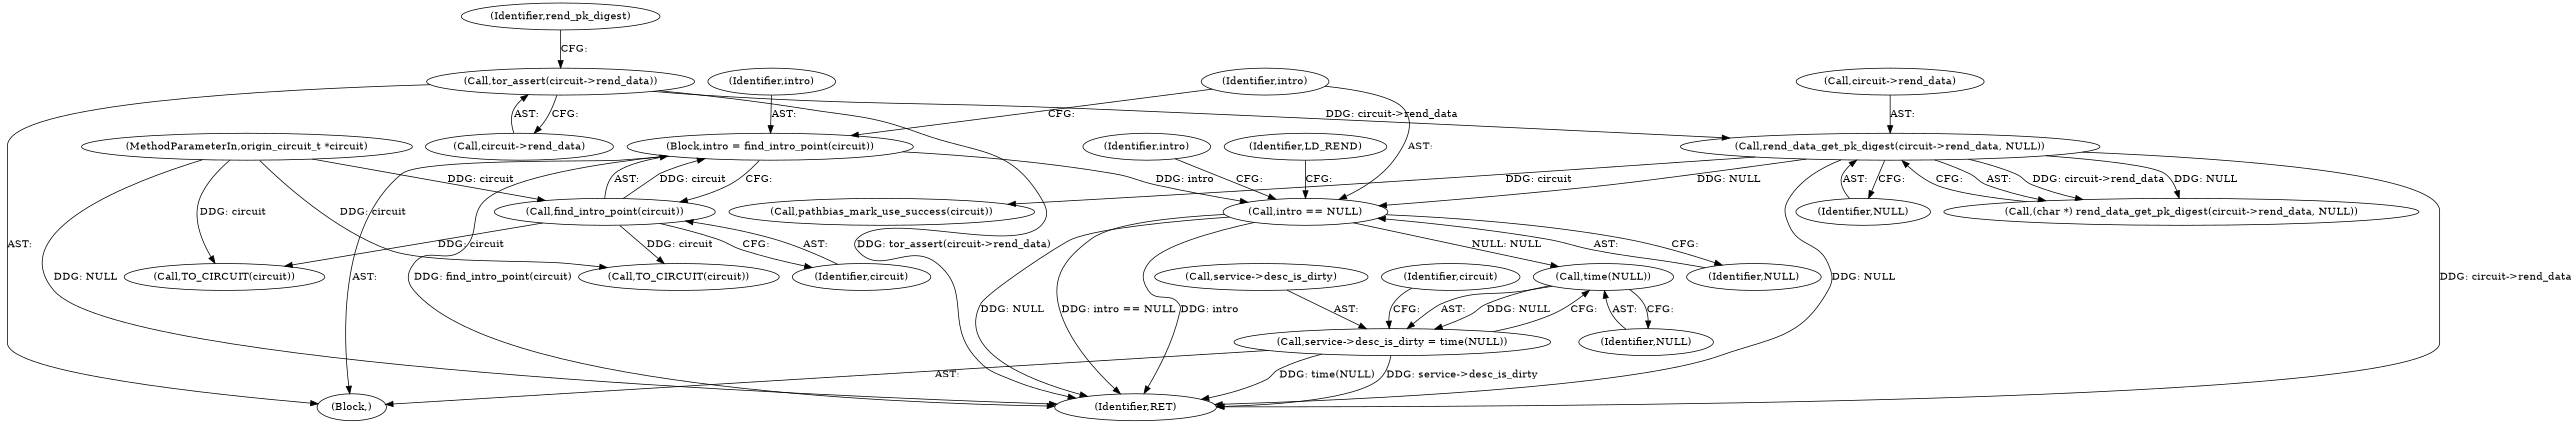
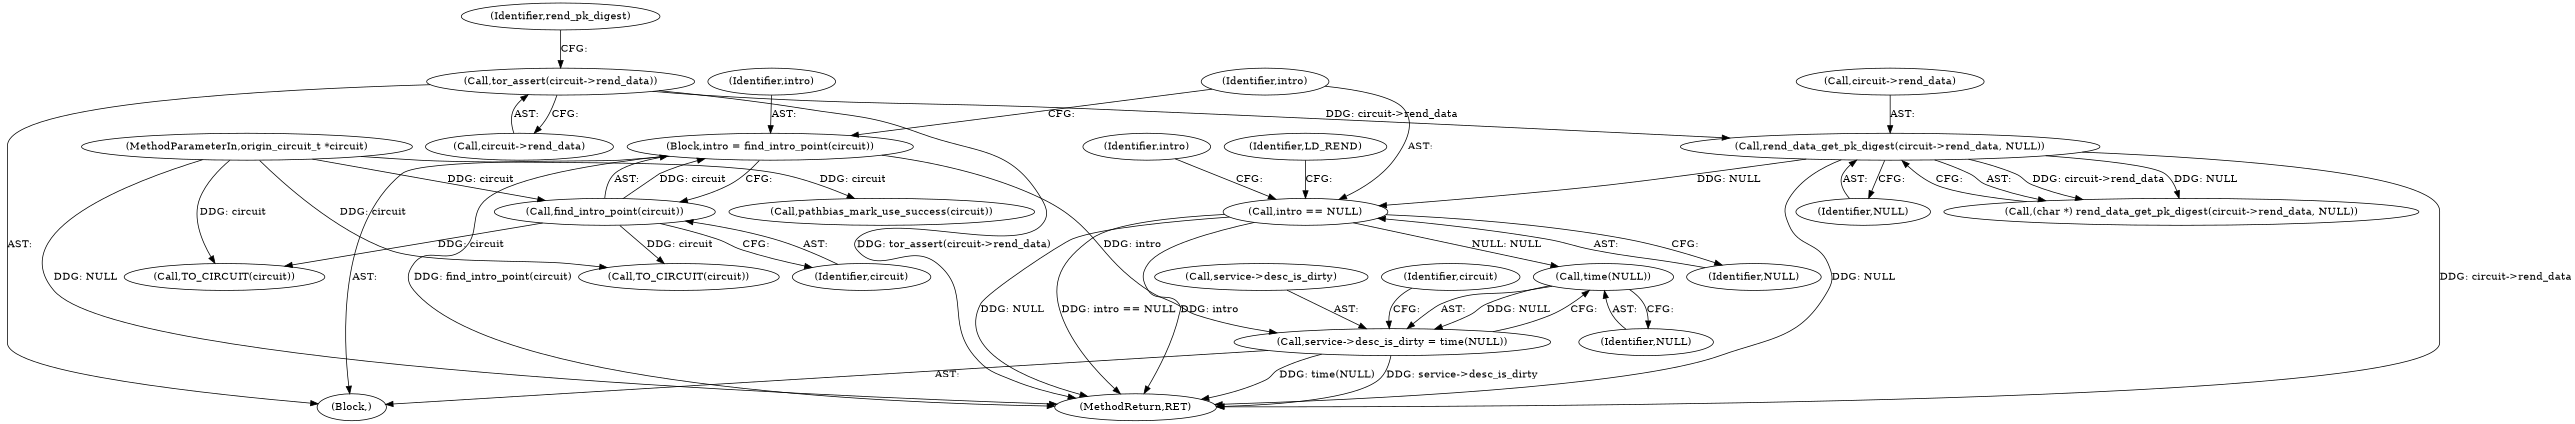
(1073, 167) -> (1084, 229)
(1386, 182) -> (655, 164)
(1136, 407) -> (1136, 407)
